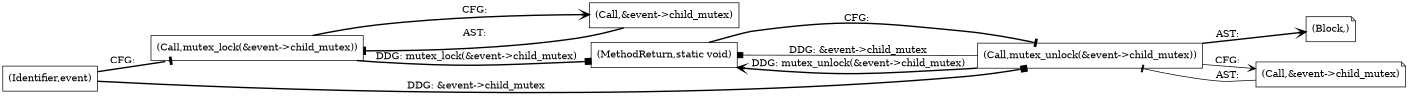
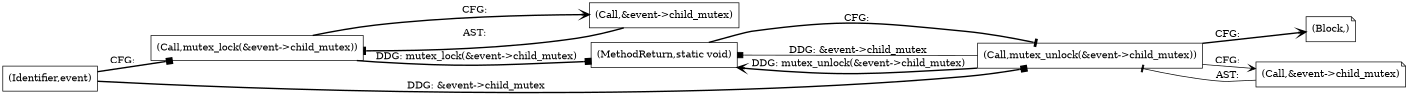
(1229, 34) -> (1229, 34)
(131, 67) -> (131, 67)
